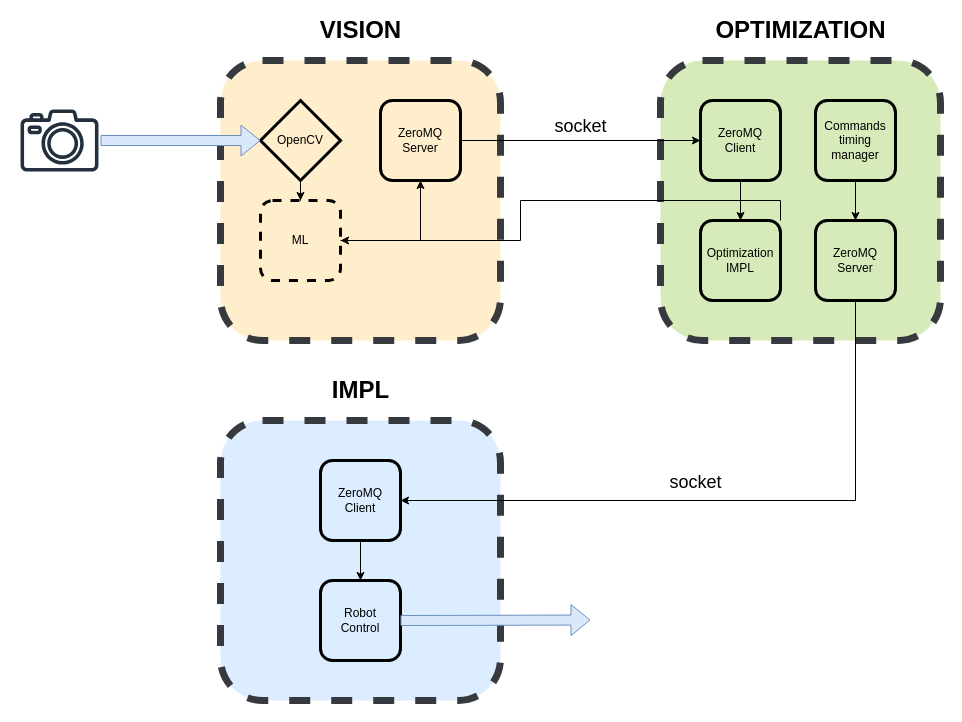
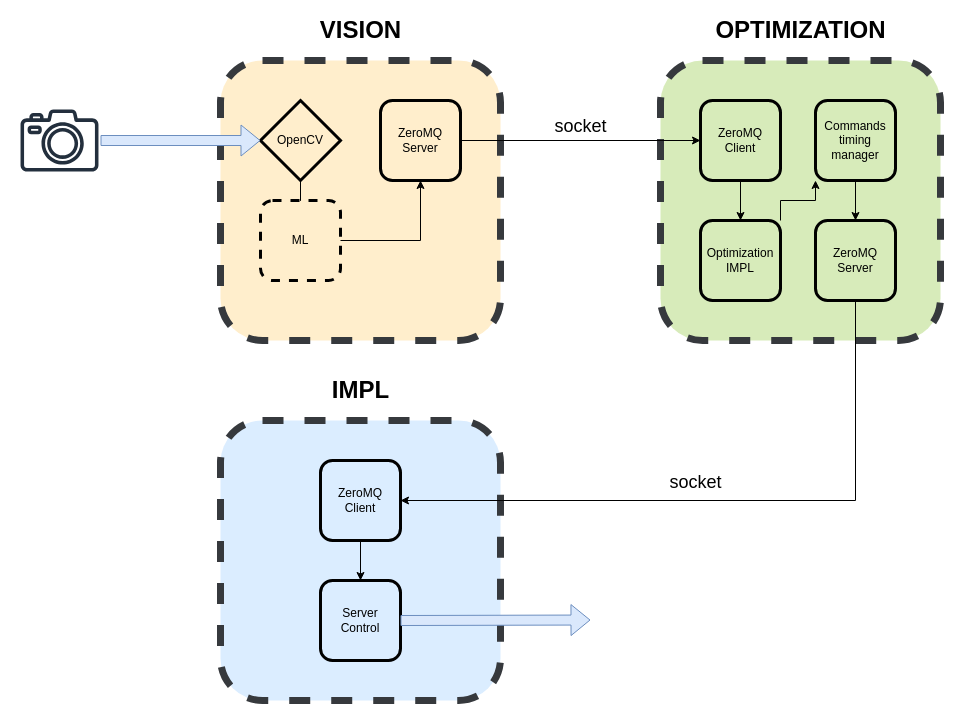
(301, 192) -> (301, 195)
(583, 201) -> (804, 201)
(361, 621) -> (361, 621)
